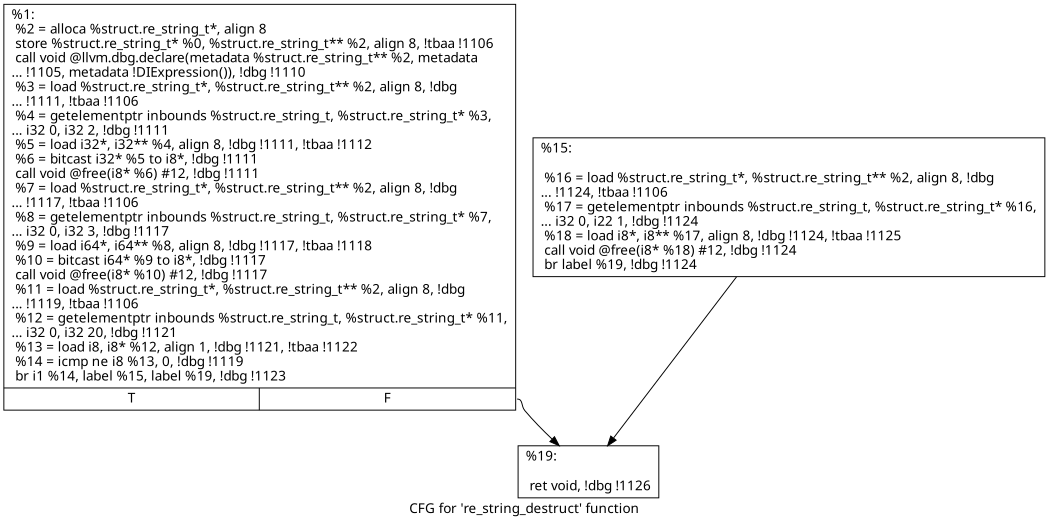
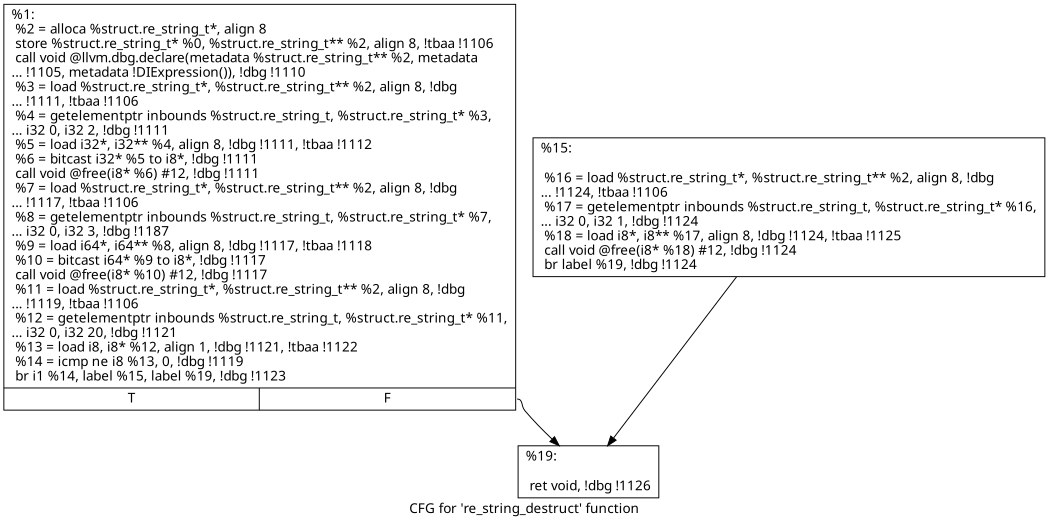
(620, 222) -> (620, 222)
(91, 232) -> (91, 232)
